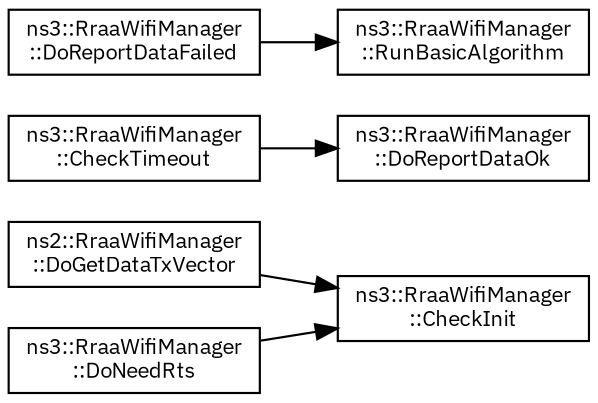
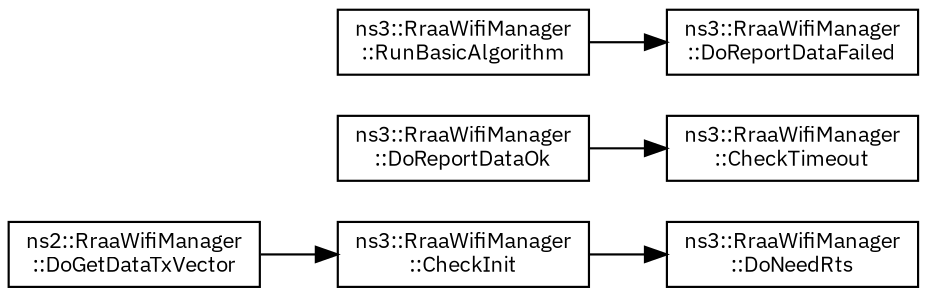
(288, 42) -> (617, 42)
(288, 148) -> (617, 148)
(288, 336) -> (617, 254)
